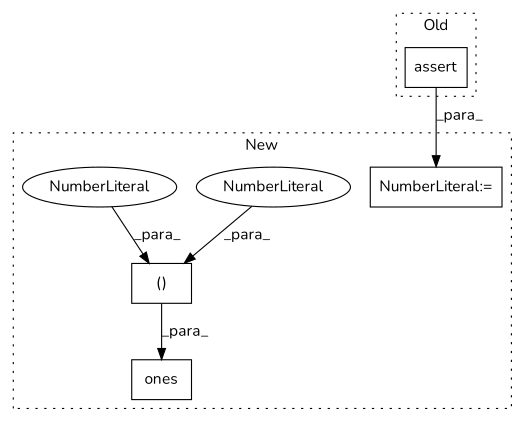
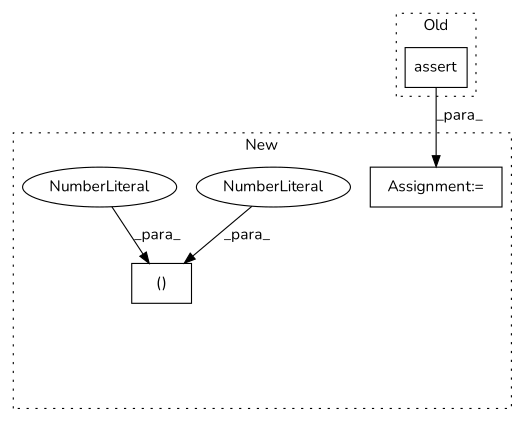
(436, 187) -> (436, 187)
(162, 380) -> none
